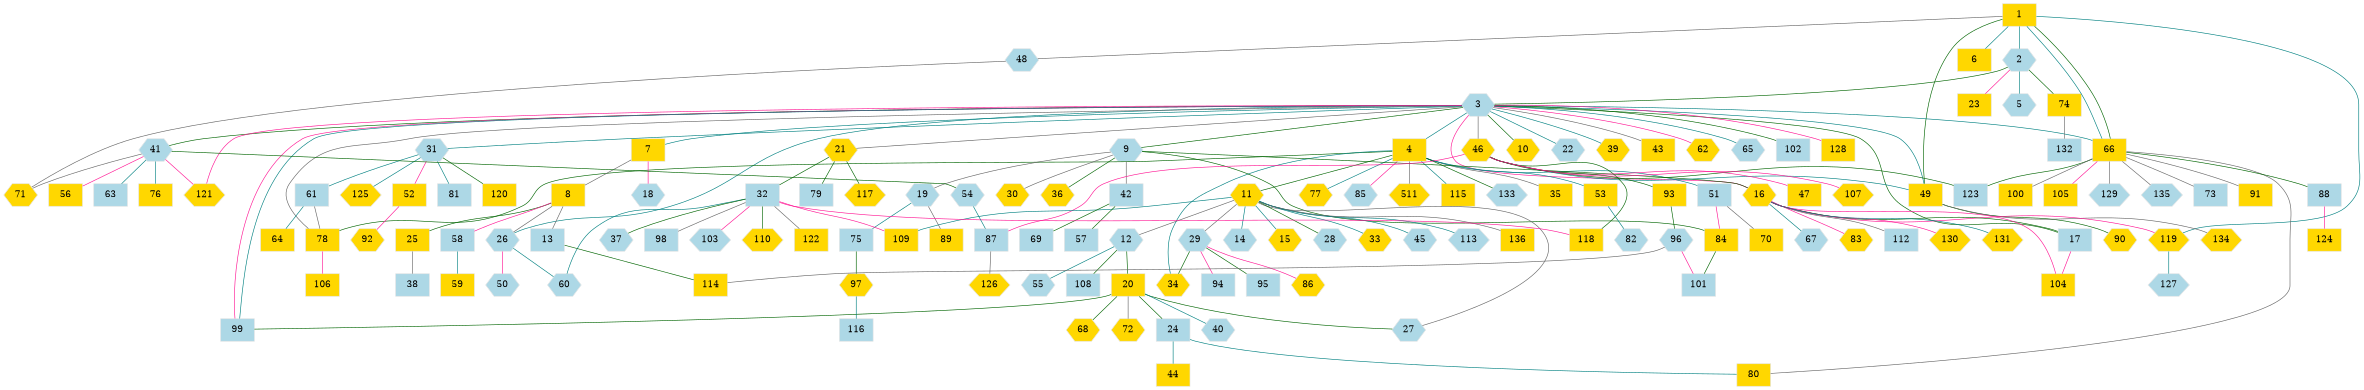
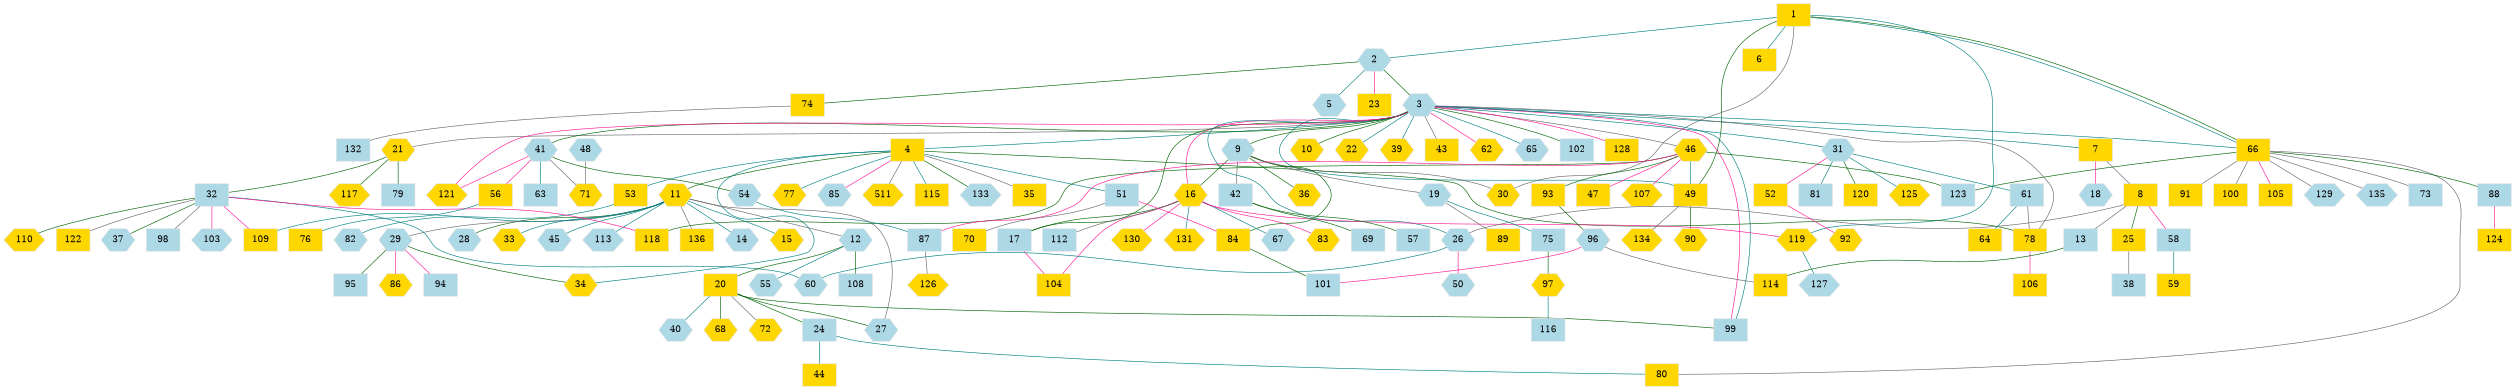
(1520, 38) -> (1675, 135)
(1568, 150) -> (1352, 150)
(156, 173) -> (369, 220)
